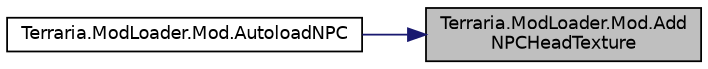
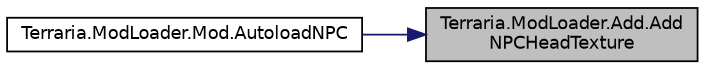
(564, 35) -> (562, 35)
